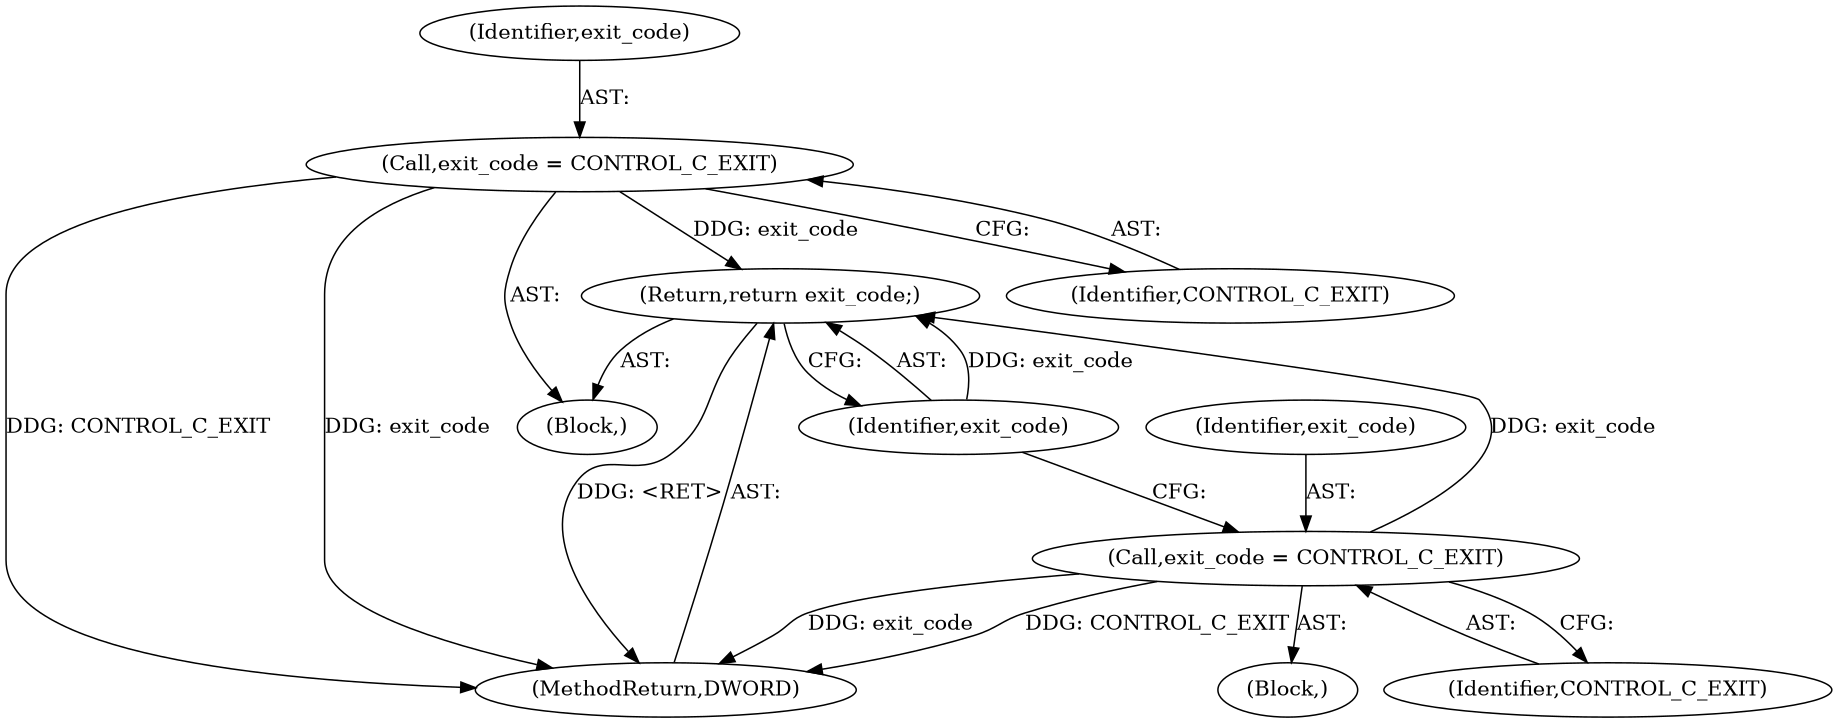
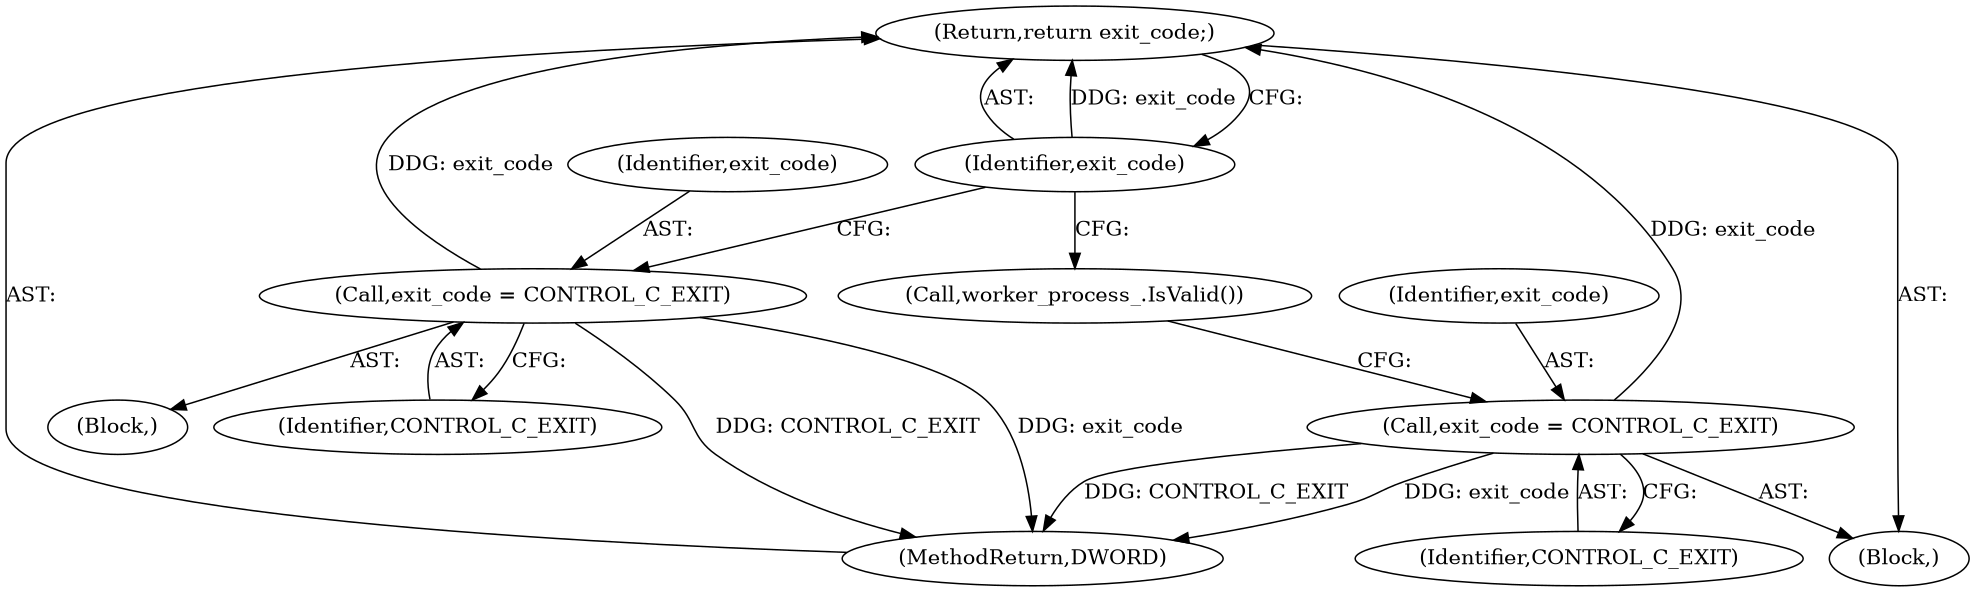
none -> (1075, 296)
(606, 465) -> none
